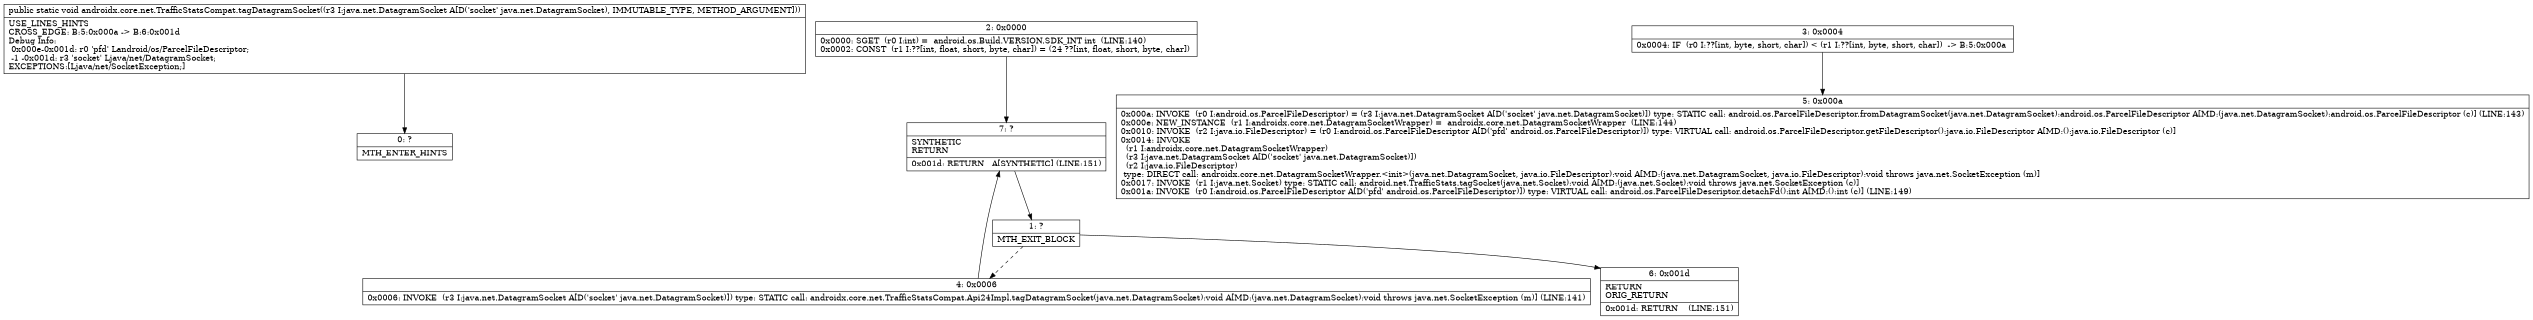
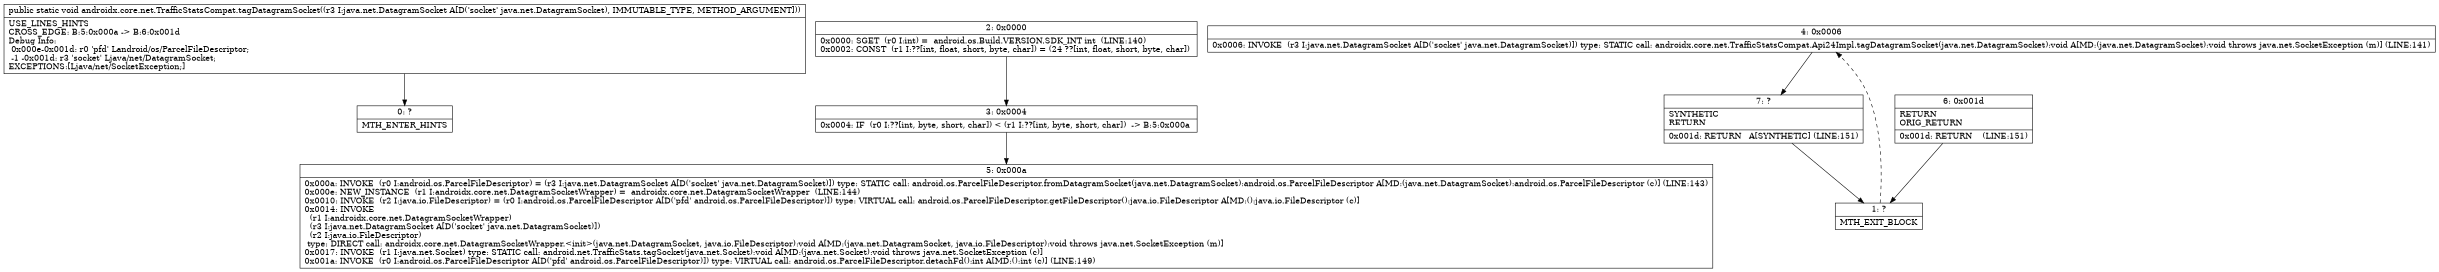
(1006, 87) -> (1006, 78)
(1338, 245) -> (1918, 171)
